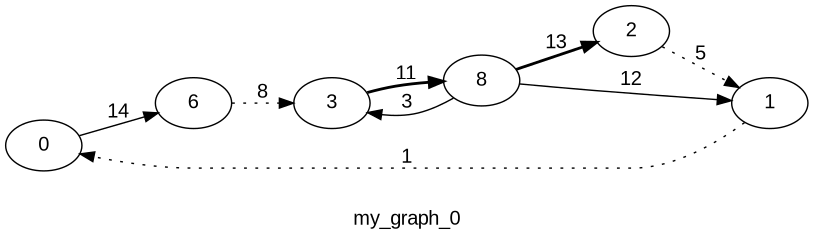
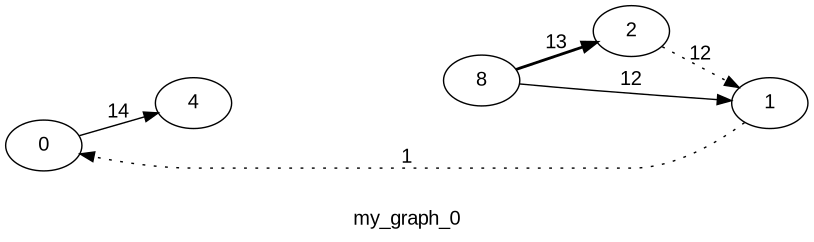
(701, 54) -> (701, 54)
(194, 103) -> (194, 103)
(332, 103) -> none
